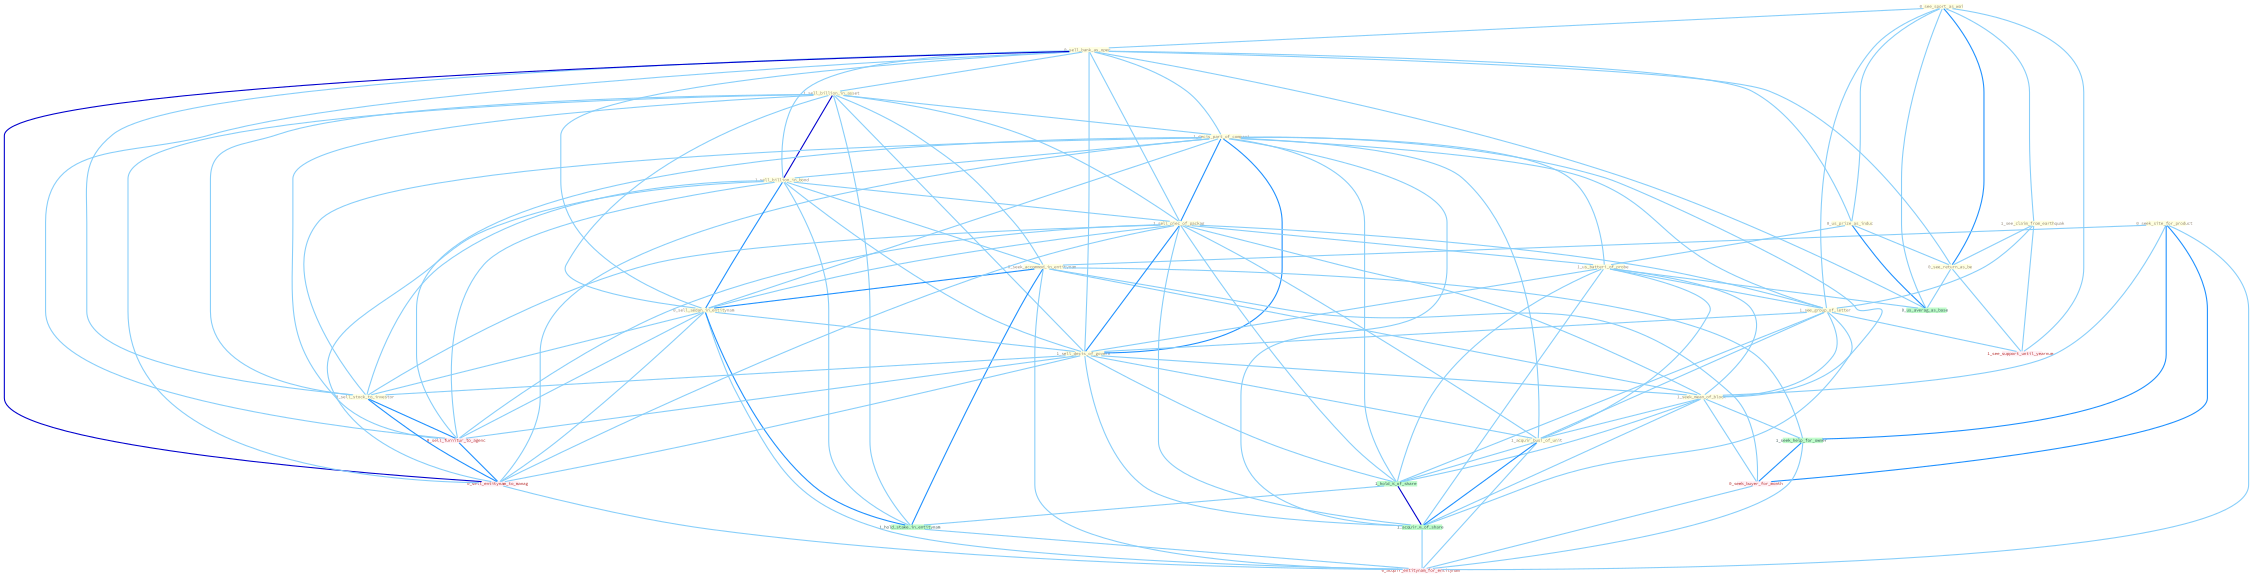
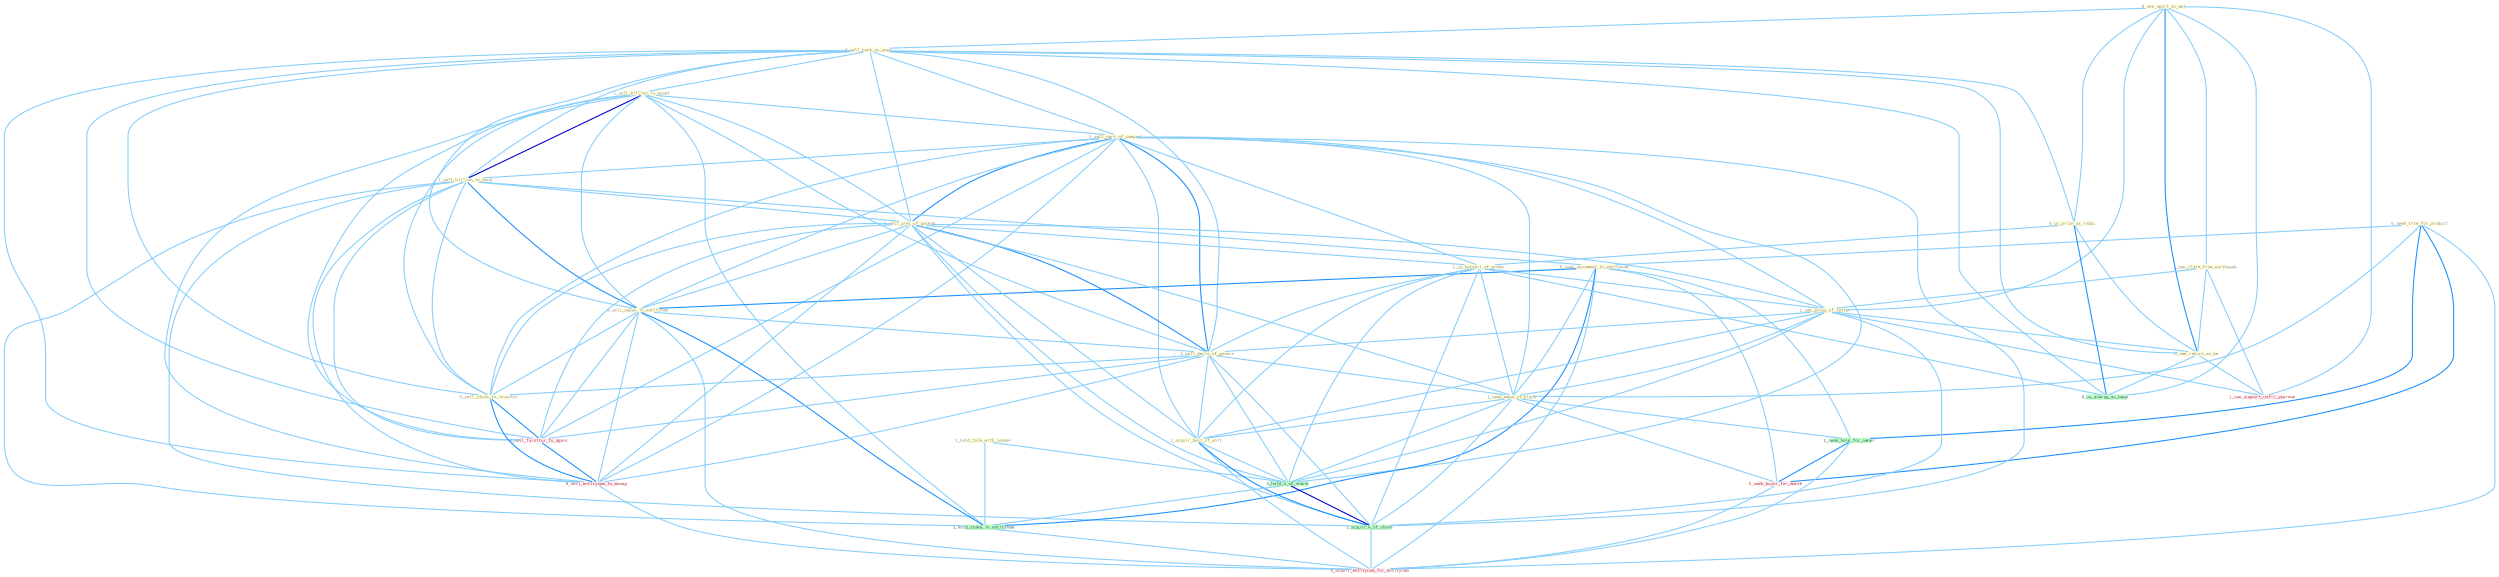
(158, 99) -> (21, 120)
(1221, 137) -> (1117, 137)
(943, 154) -> none
(910, 273) -> (533, 496)
none -> (2012, 332)
none -> (985, 440)
